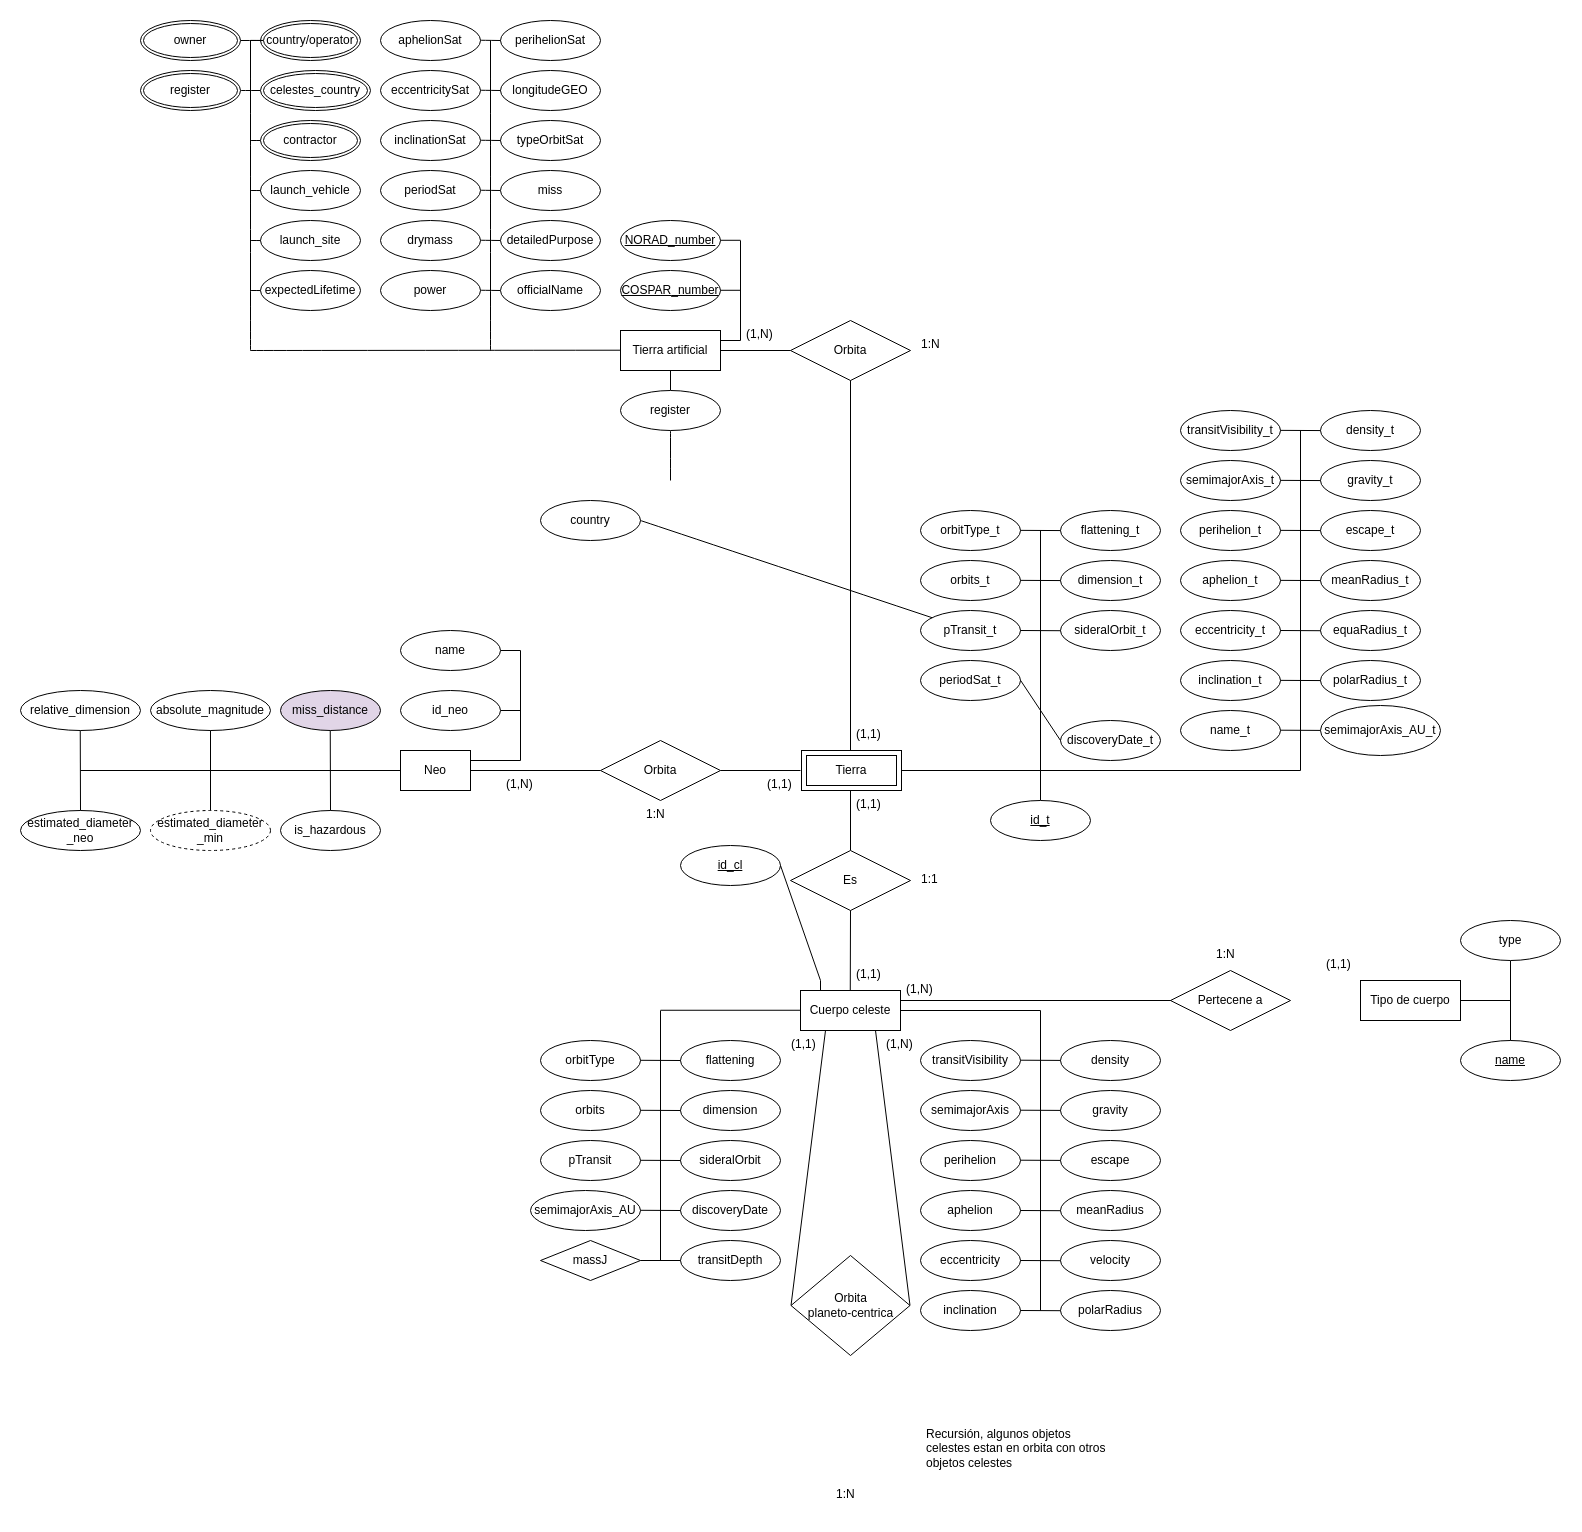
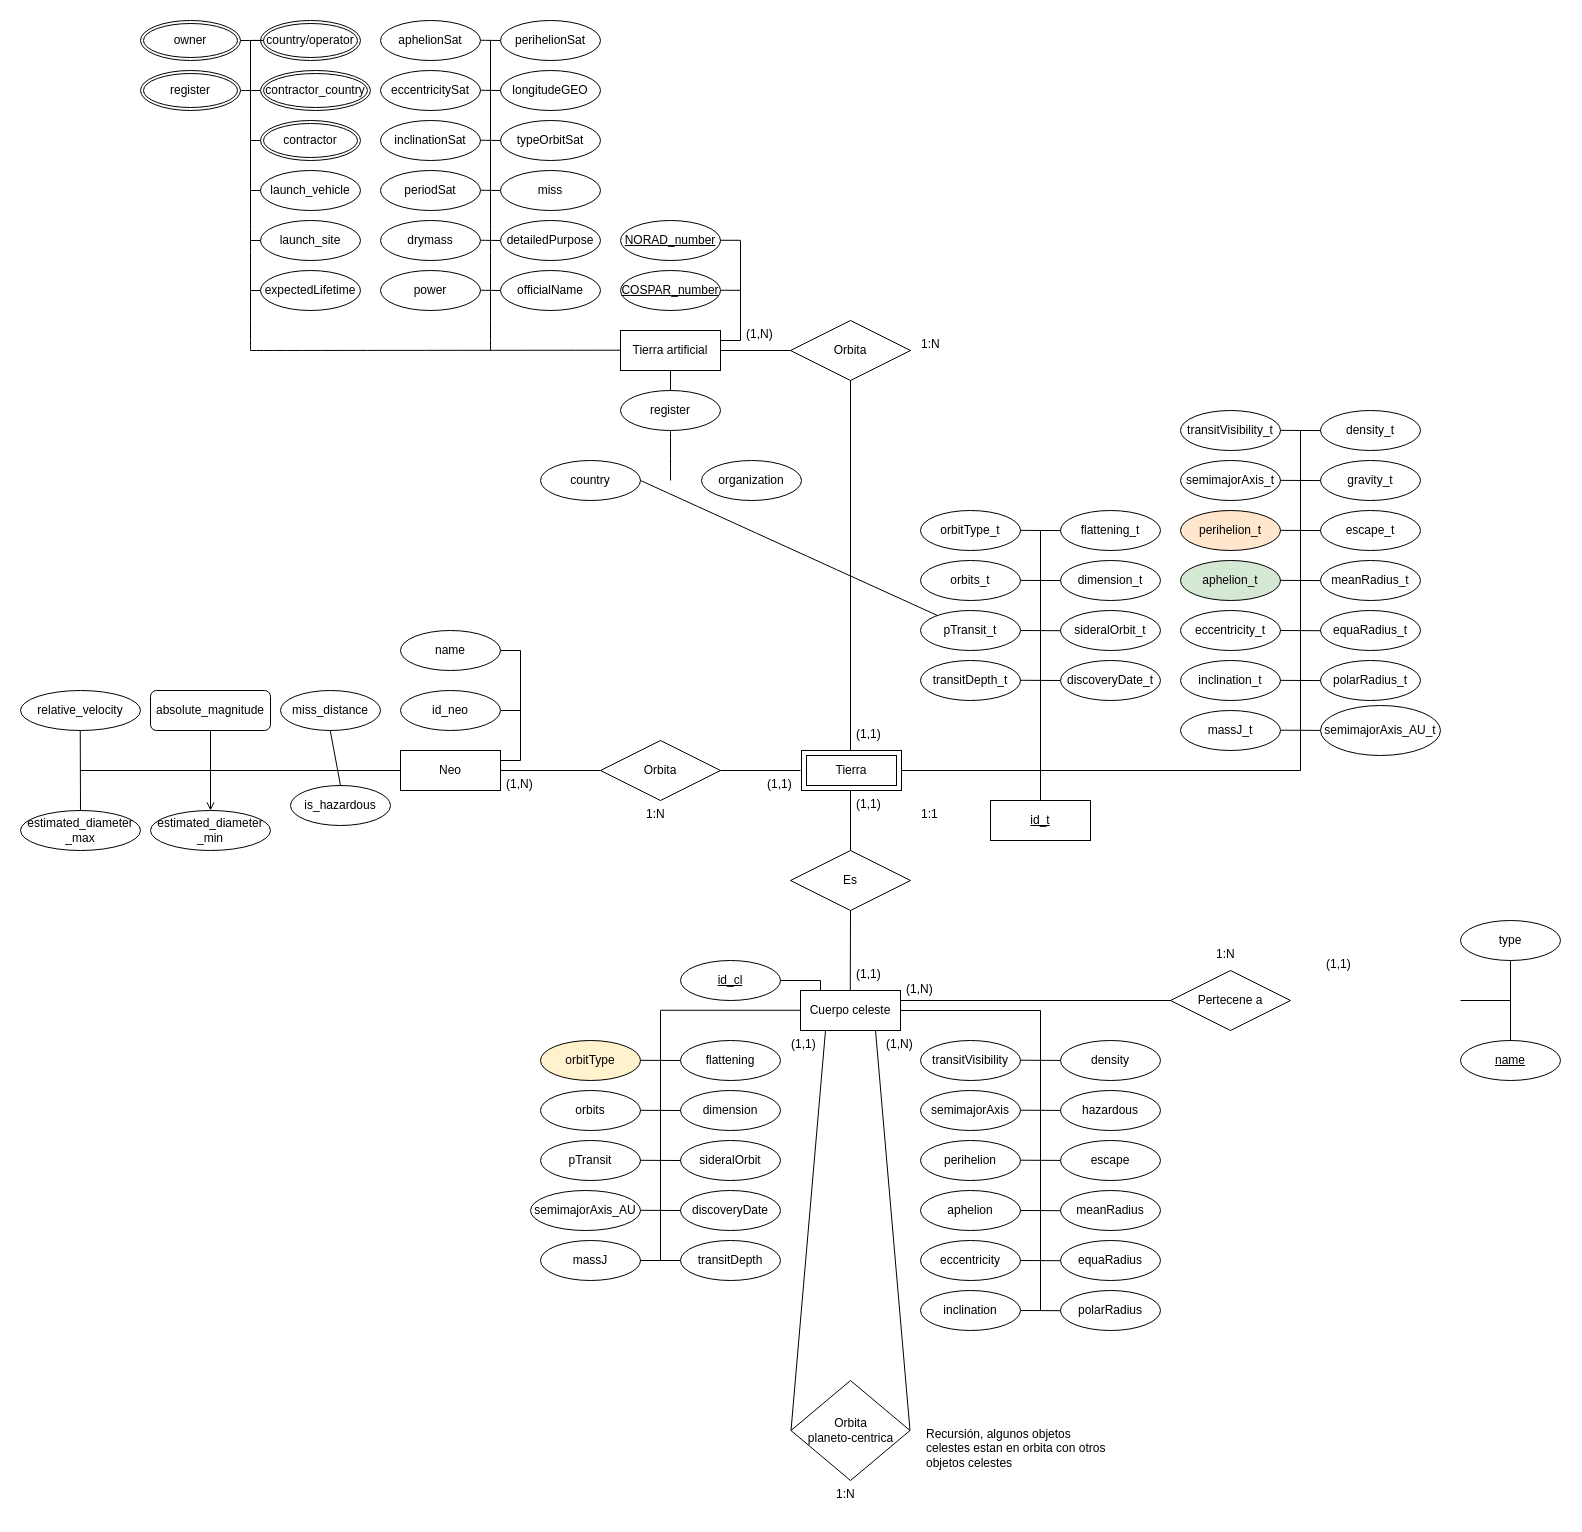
(316, 91) -> (316, 91)
none -> (752, 481)
(591, 521) -> (591, 481)
(1231, 531) -> (1231, 531)
(1231, 581) -> (1231, 581)
(971, 681) -> (971, 681)
(81, 711) -> (81, 711)
(211, 711) -> (211, 711)
(331, 711) -> (331, 711)
(1231, 731) -> (1231, 731)
(1111, 741) -> (1111, 681)
(436, 771) -> (451, 771)
(211, 806) -> (211, 805)
(1041, 821) -> (1041, 821)
(81, 831) -> (81, 831)
(211, 831) -> (211, 831)
(331, 831) -> (341, 806)
(731, 866) -> (731, 981)
(936, 881) -> (936, 816)
(1411, 1001) -> none
(591, 1061) -> (591, 1061)
(1111, 1111) -> (1111, 1111)
(591, 1261) -> (591, 1261)
(1111, 1261) -> (1111, 1261)
(851, 1306) -> (851, 1431)
